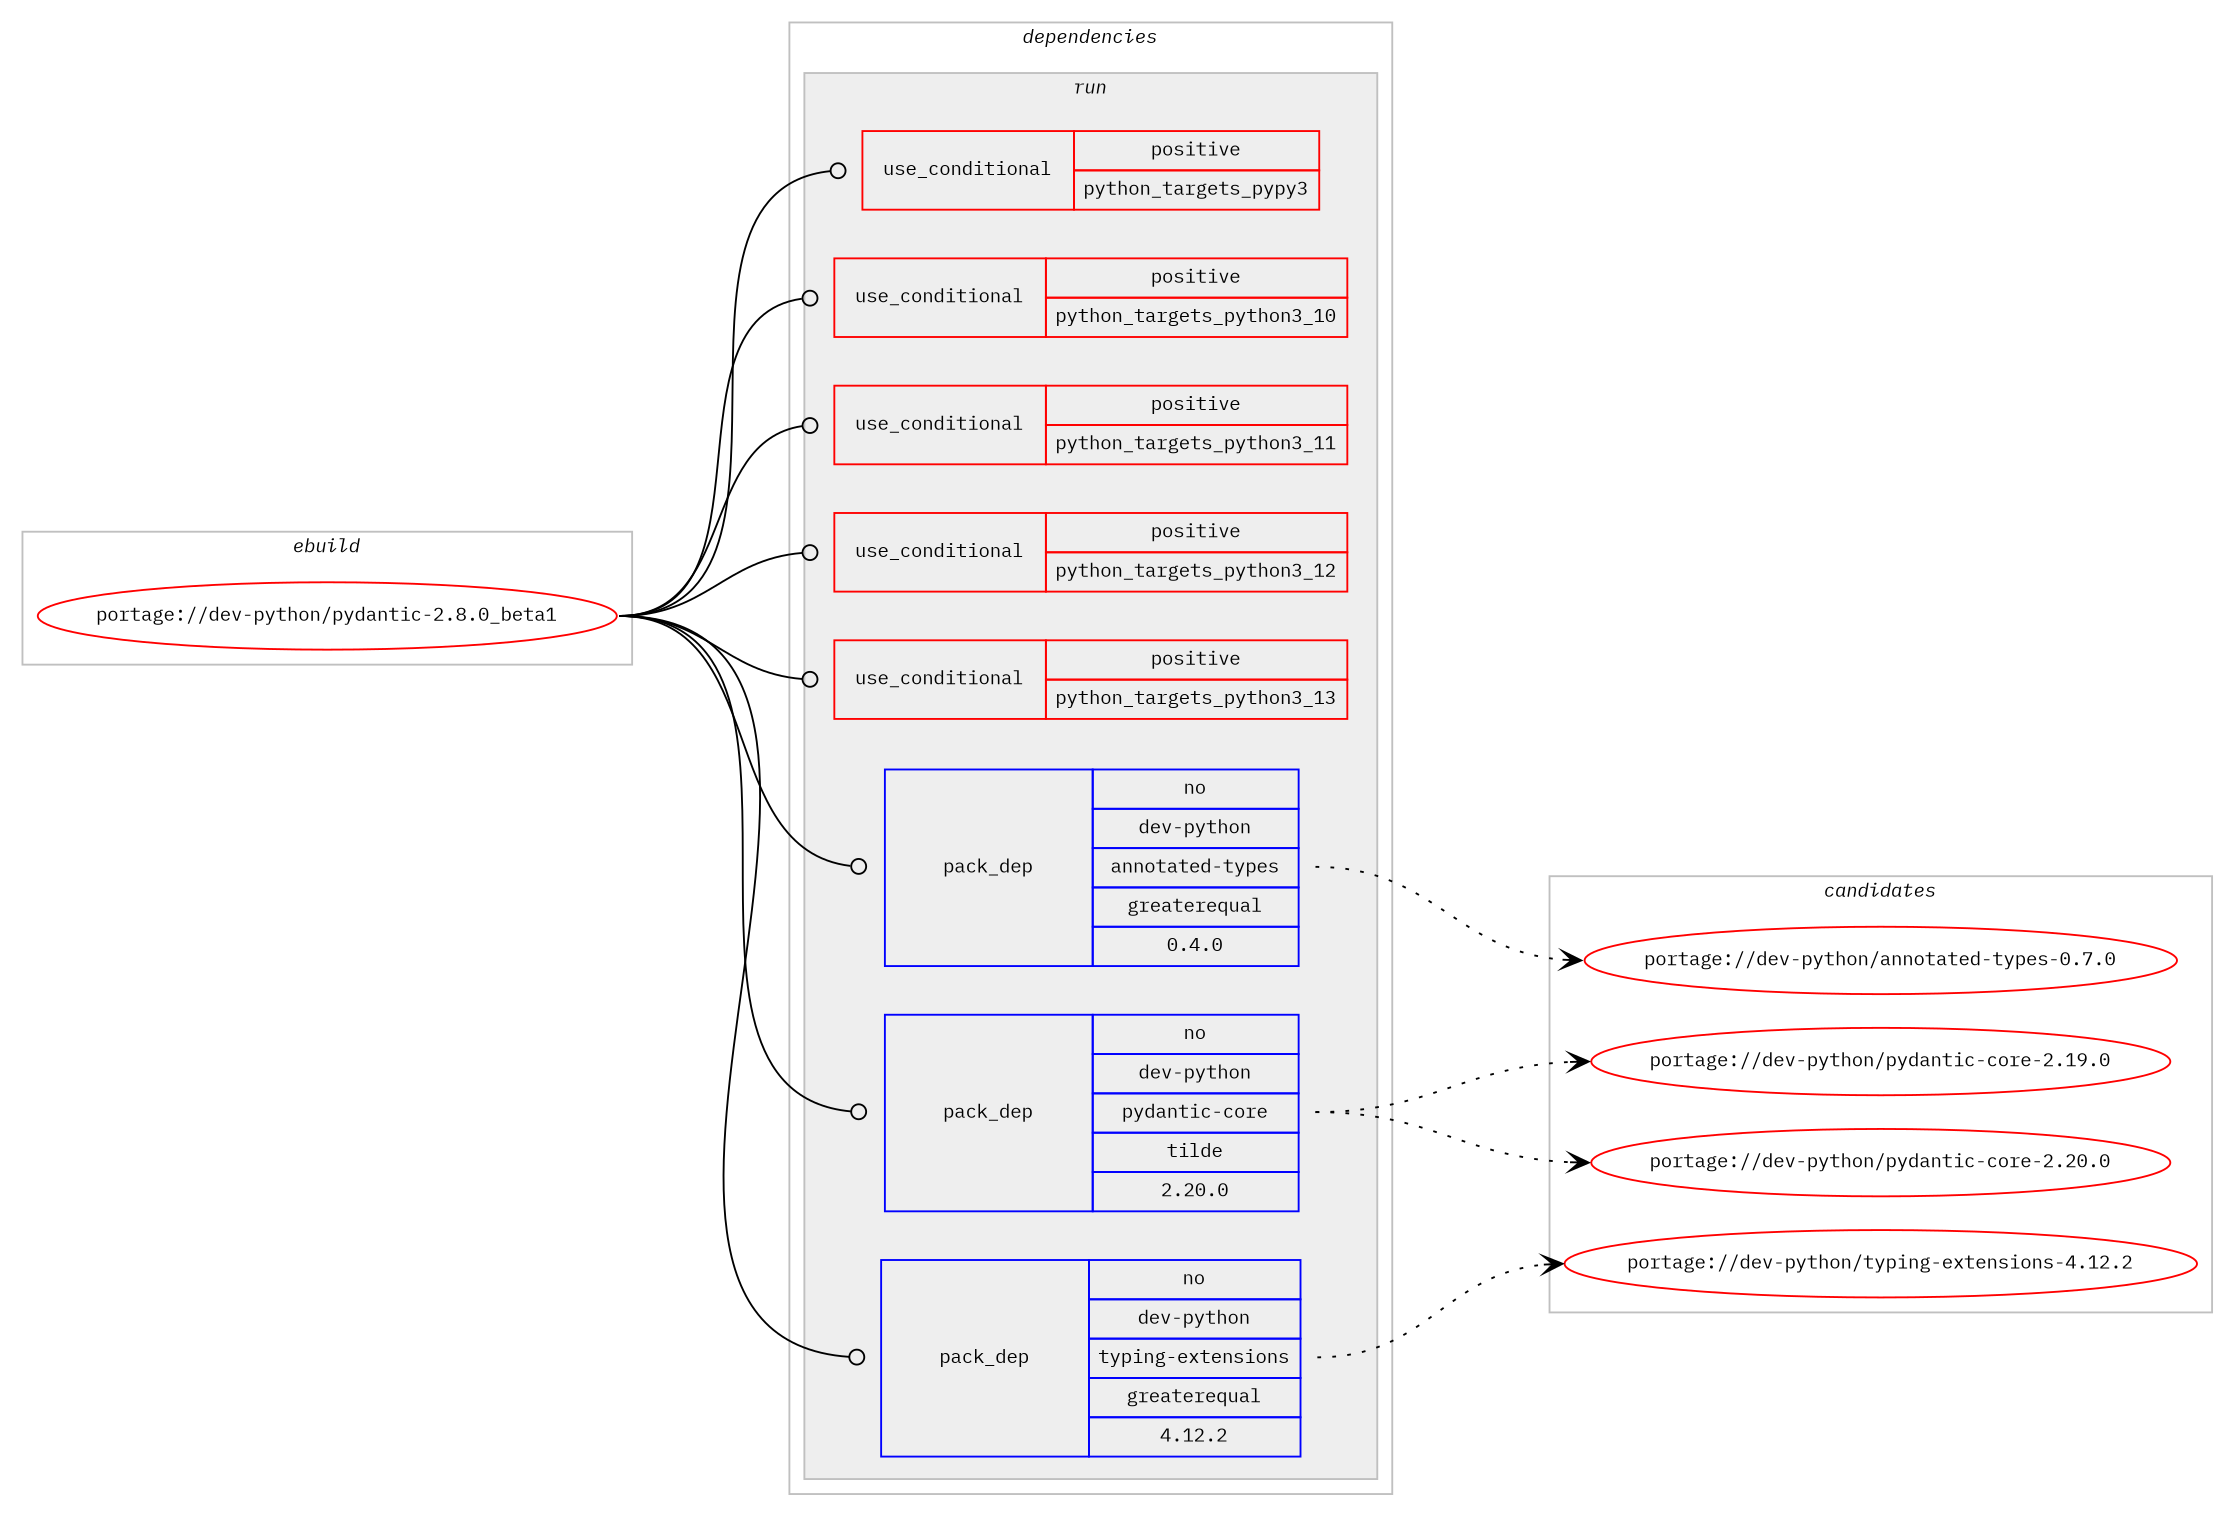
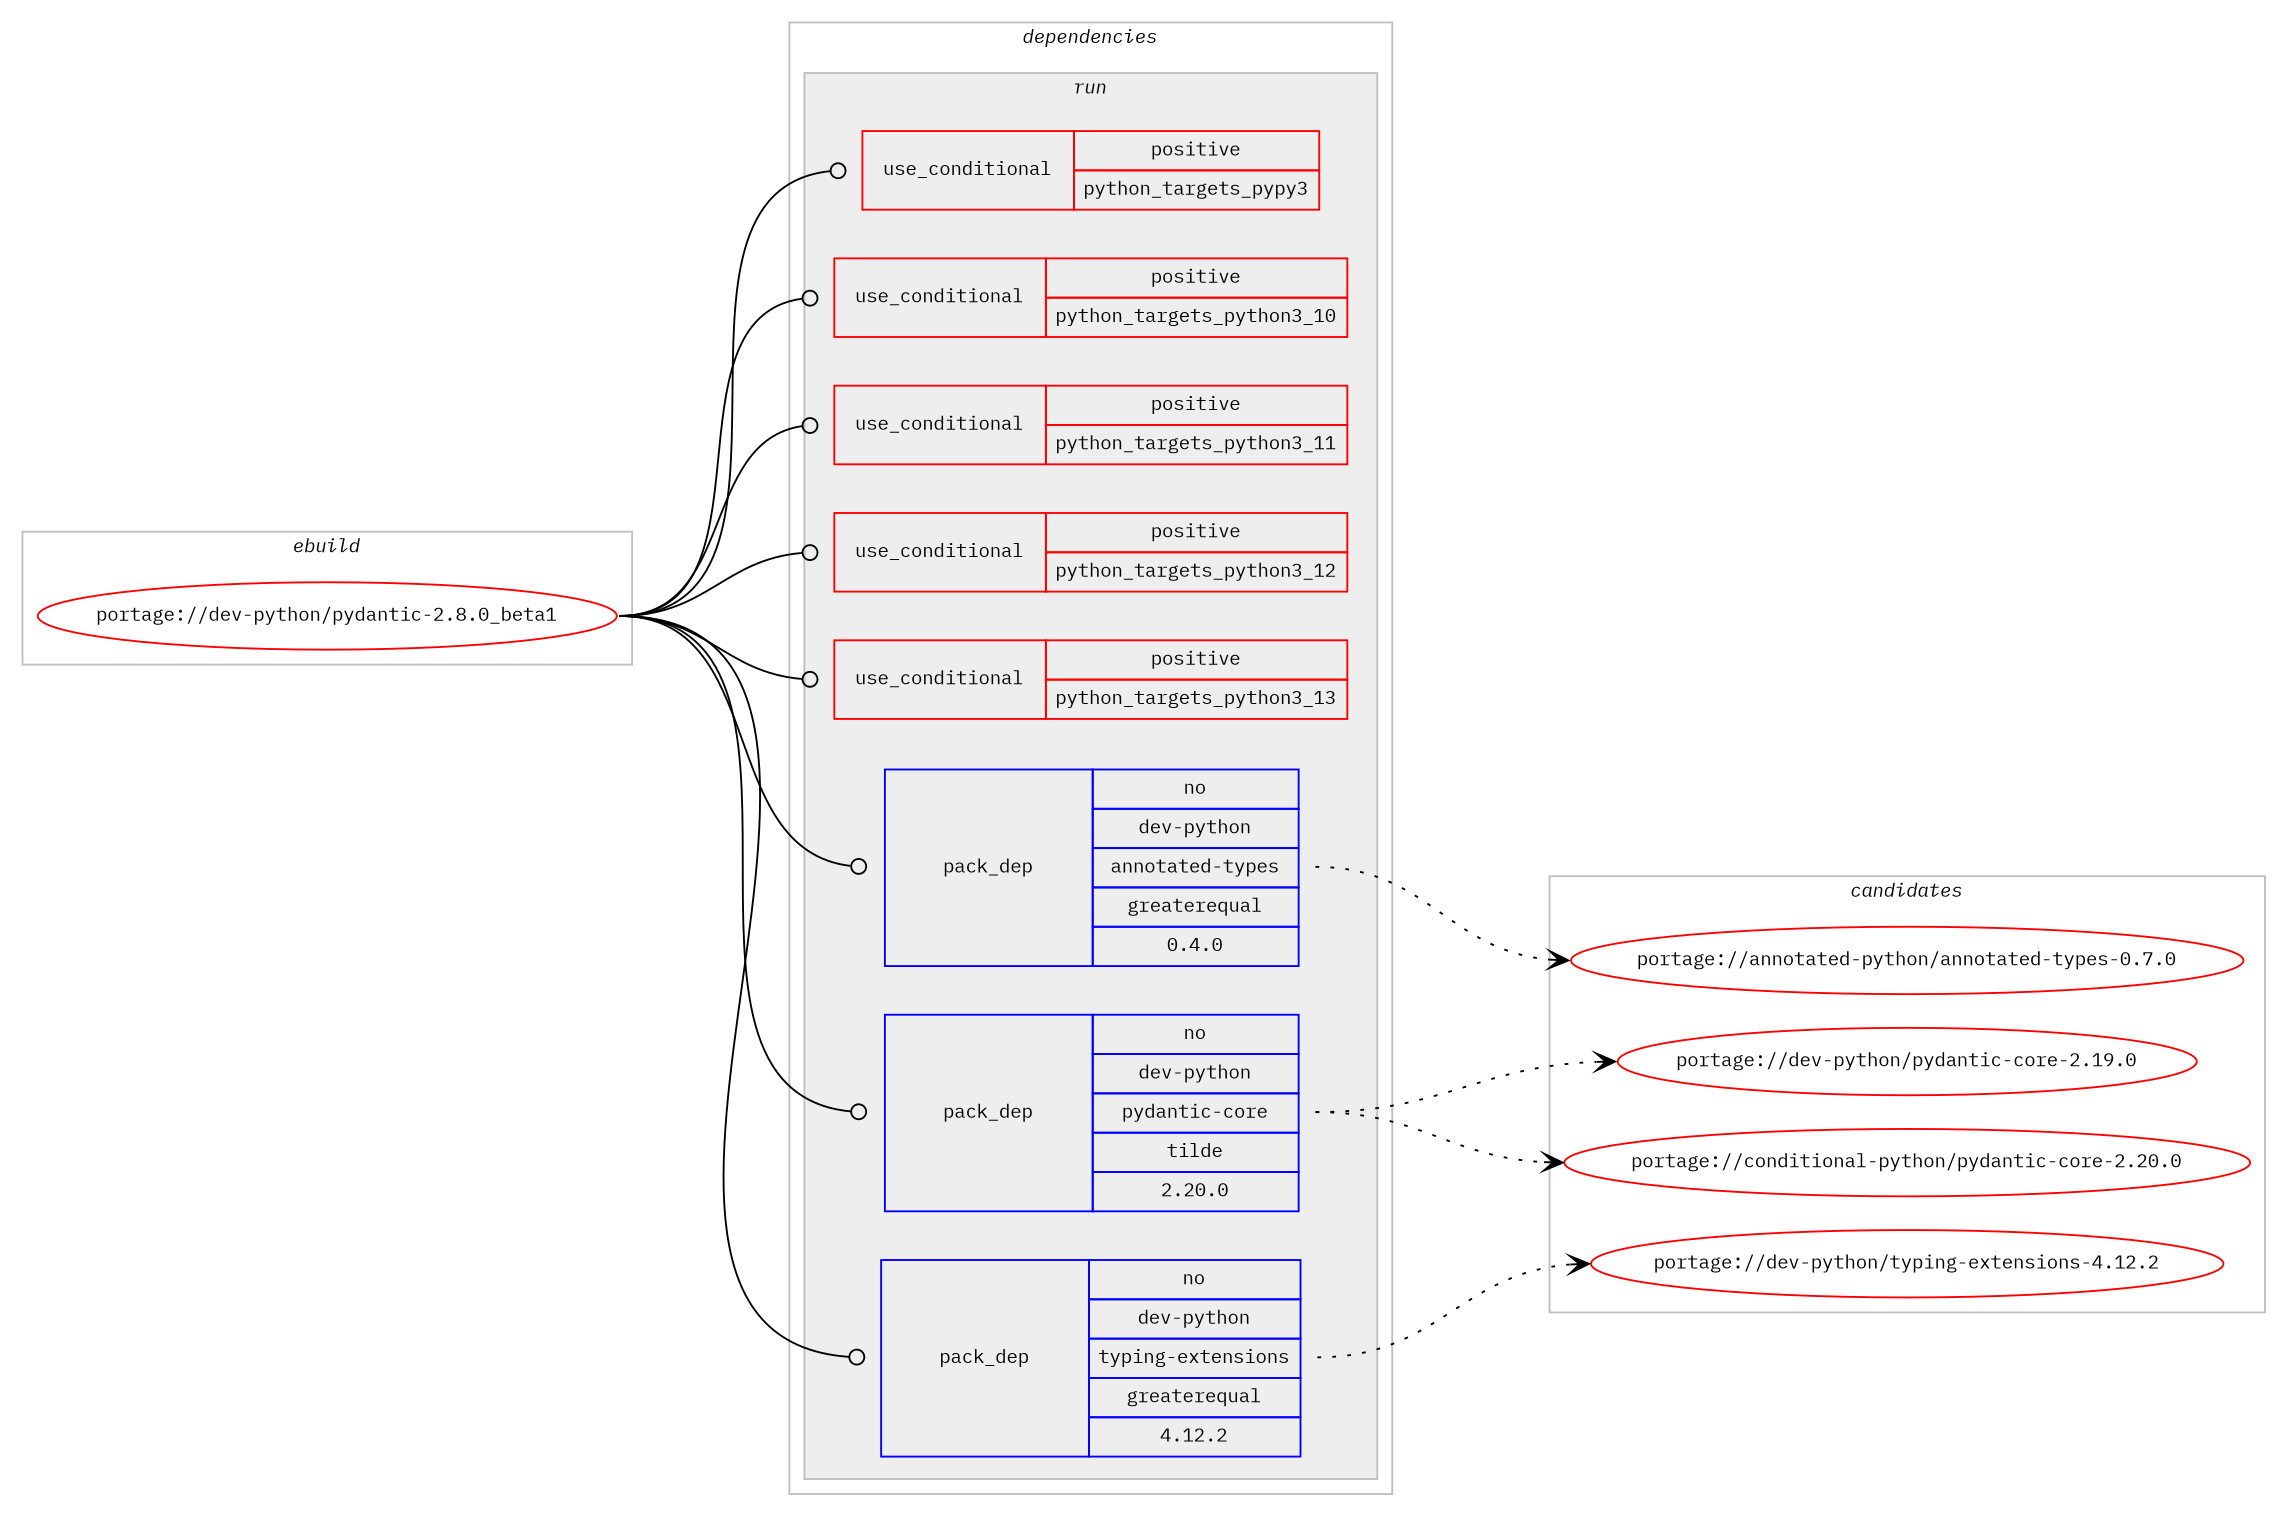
(1881, 960) -> (1907, 960)
(1881, 1163) -> (1907, 1163)
